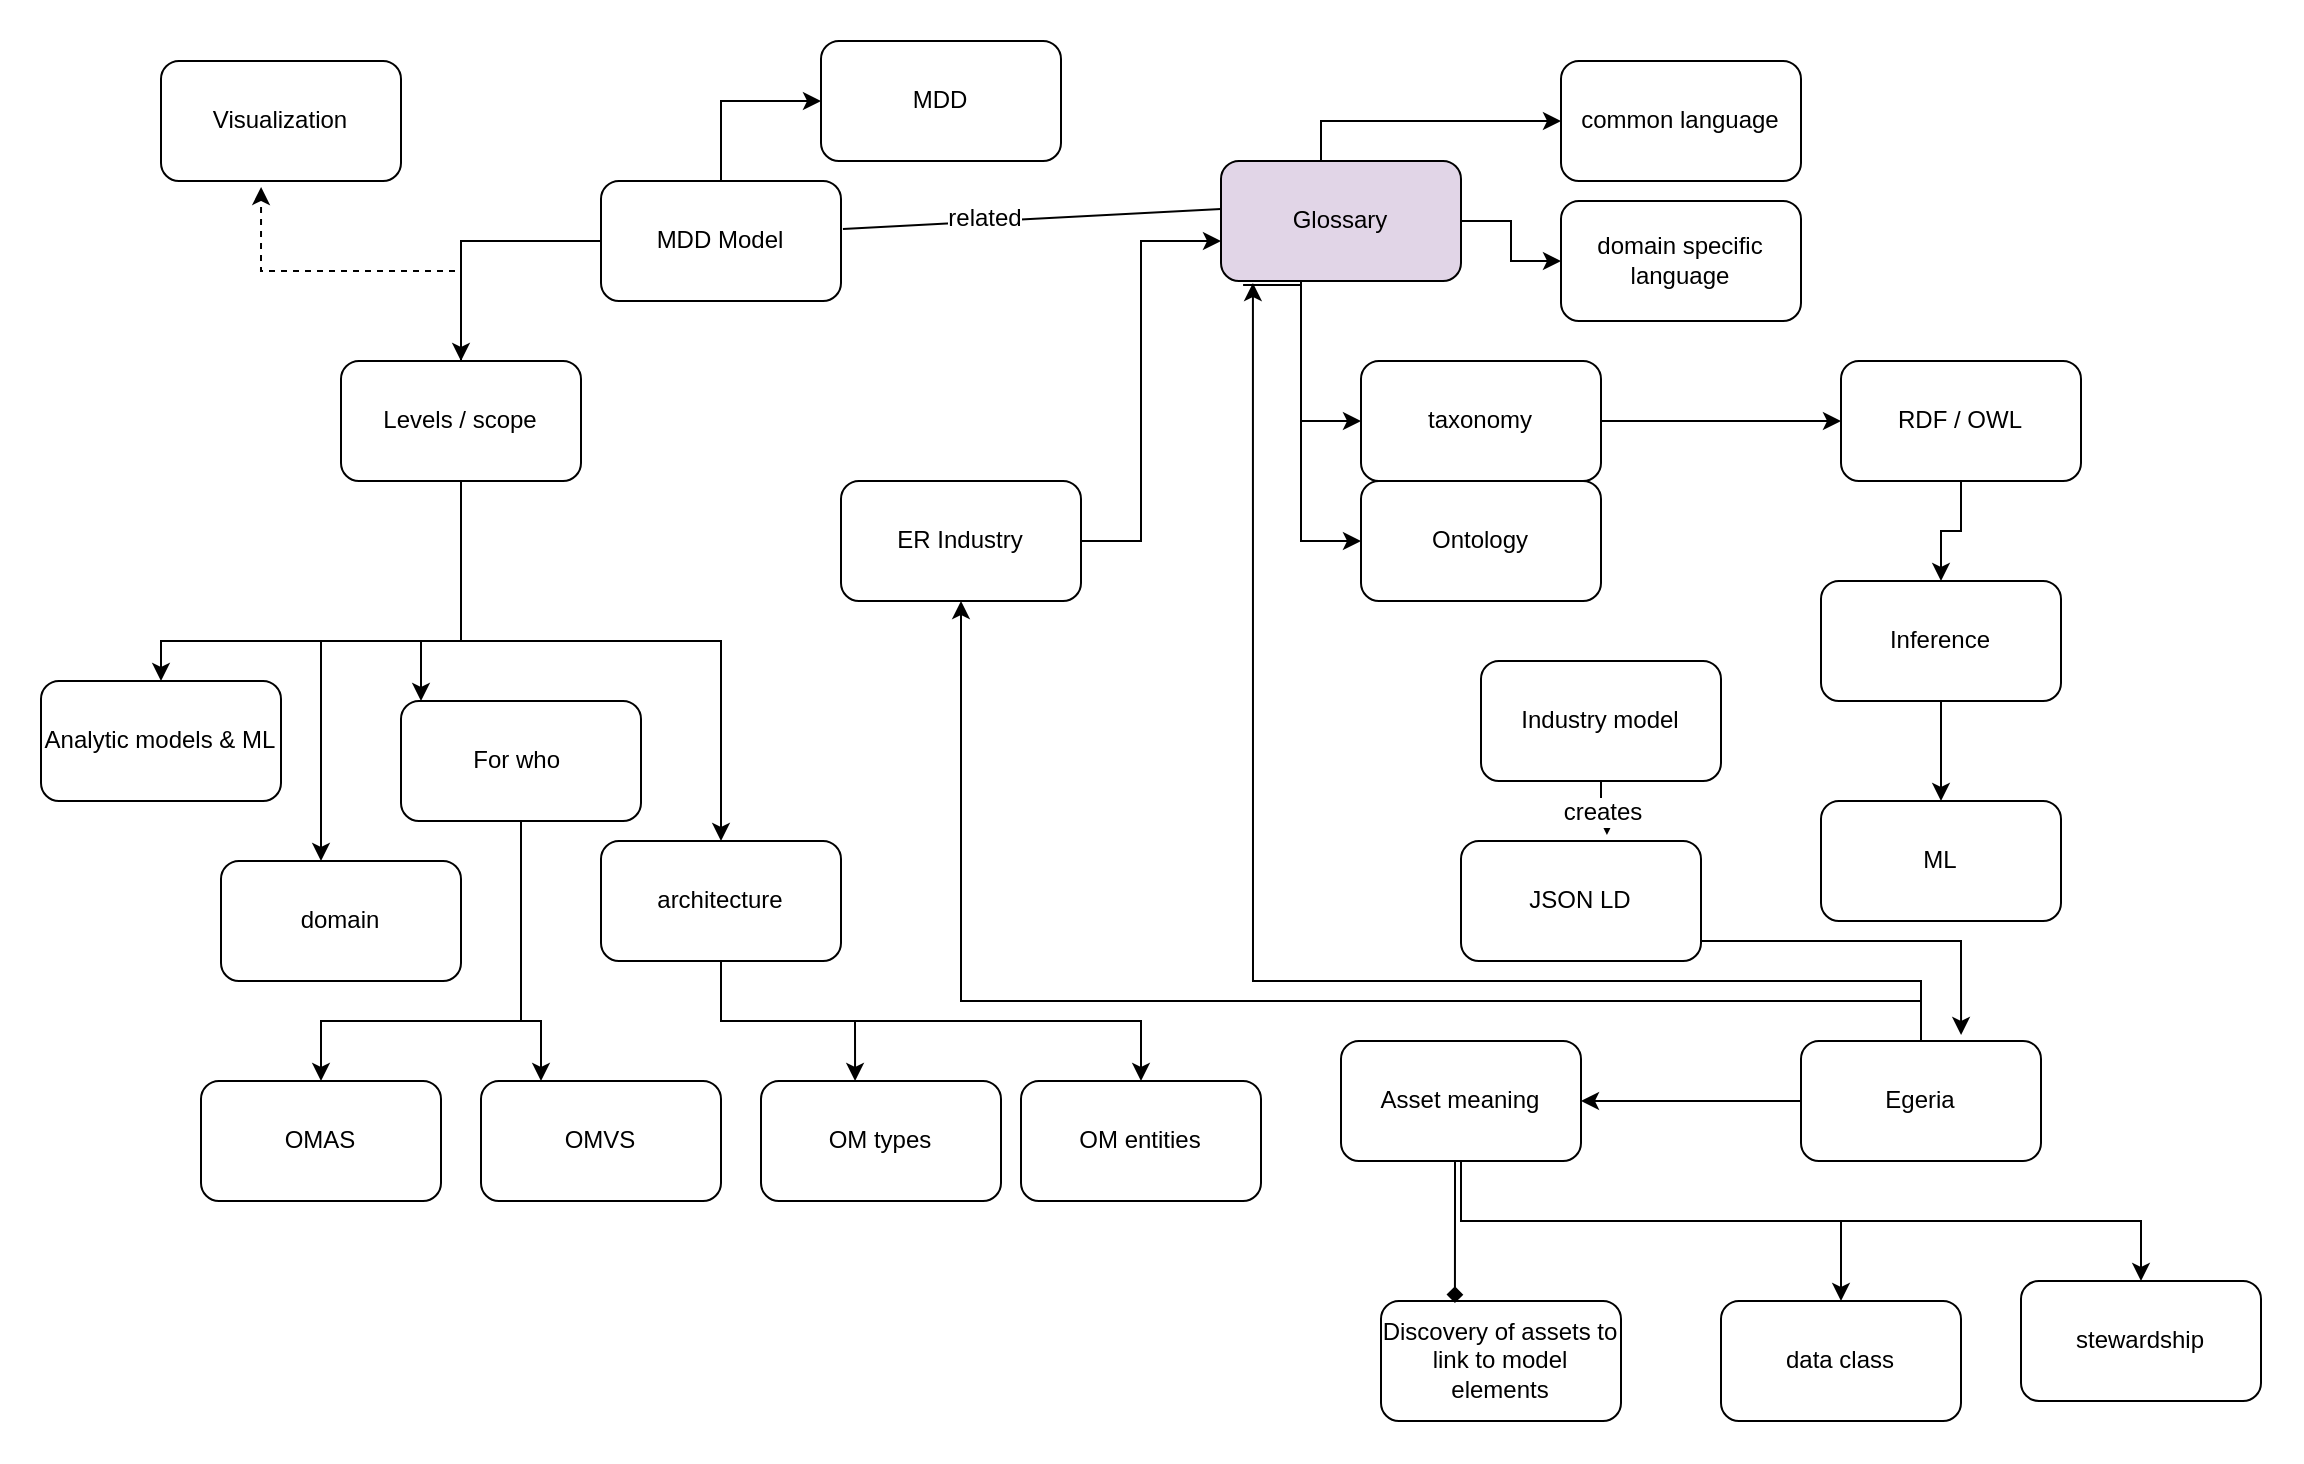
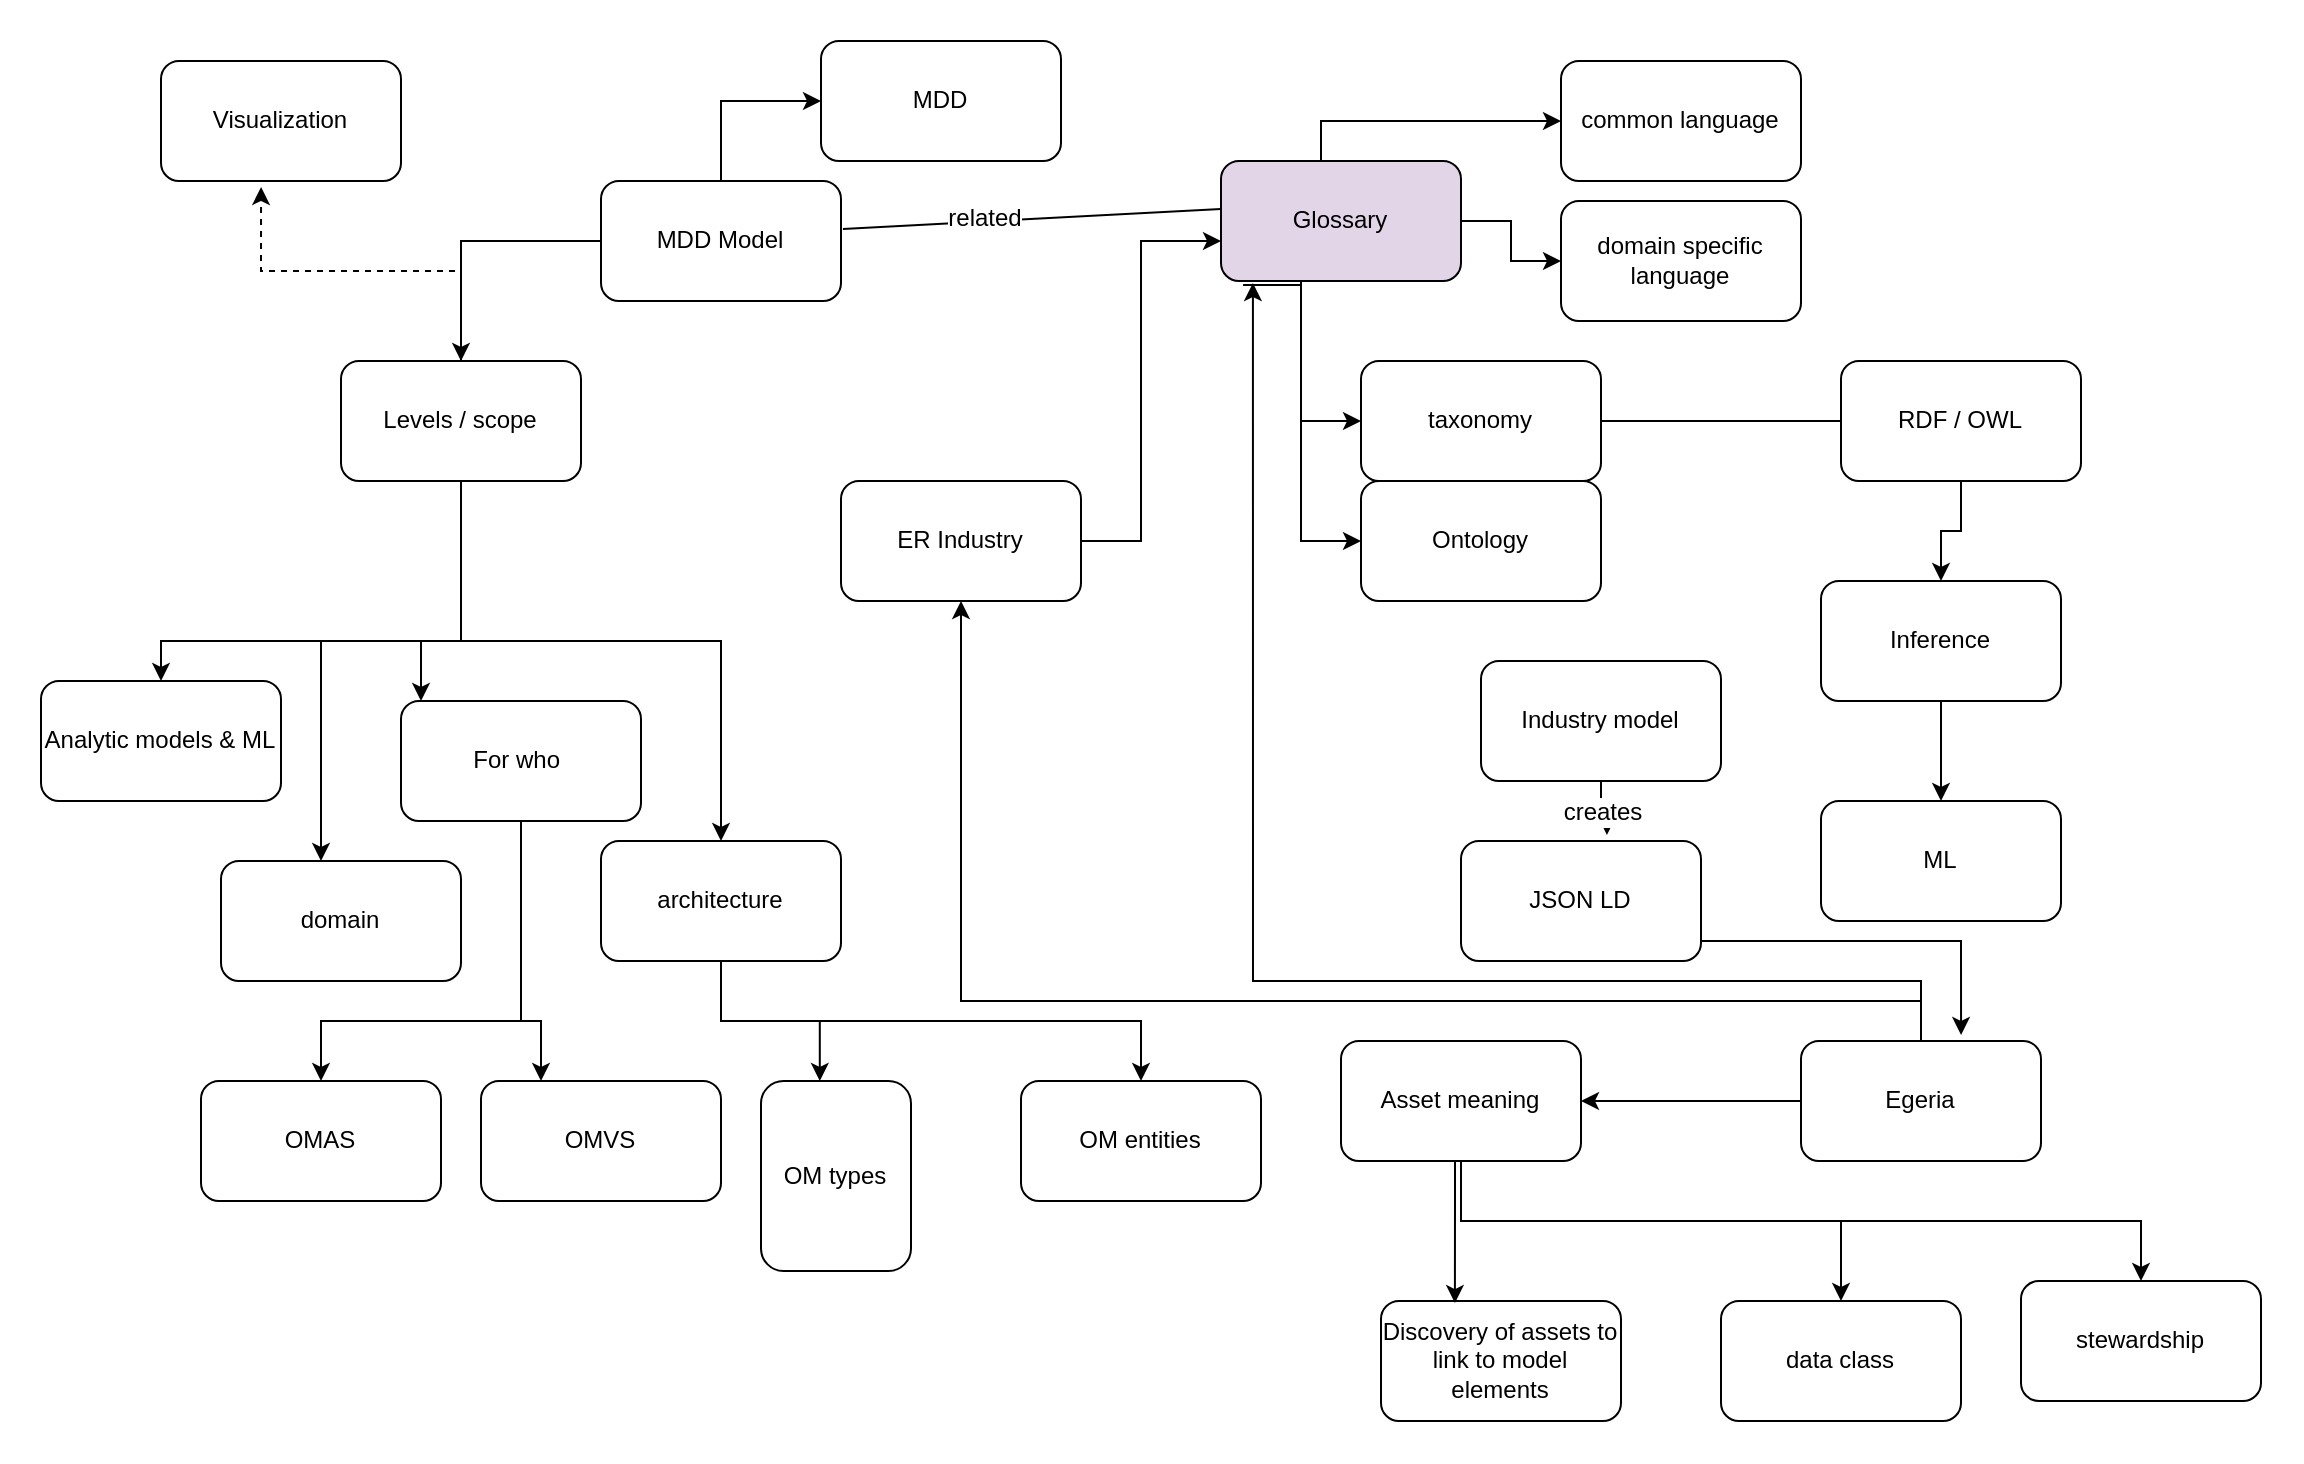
(1826, 421) -> (1831, 421)
(881, 1141) -> (836, 1176)
(1455, 1287) -> (1455, 1288)
